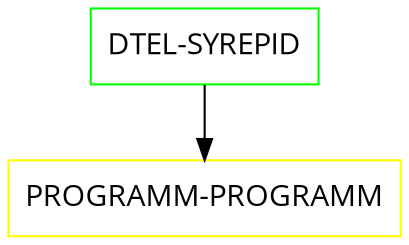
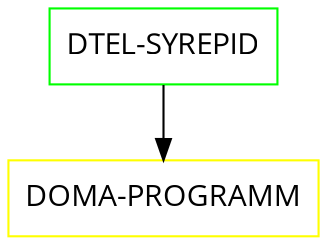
(205, 198) -> (164, 198)
